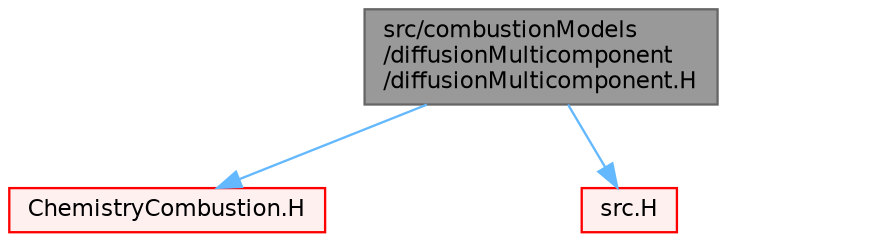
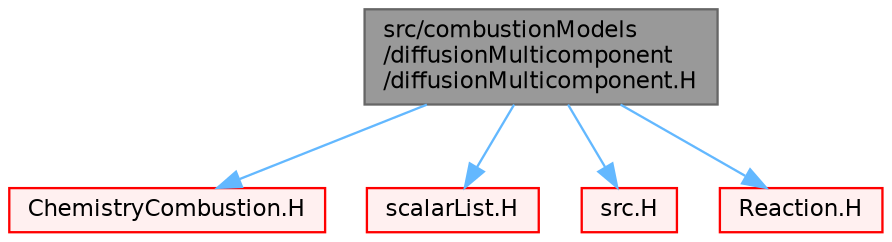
none -> (453, 210)
none -> (801, 210)
